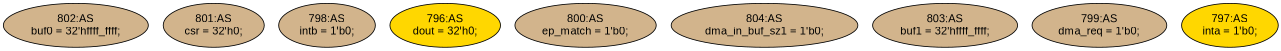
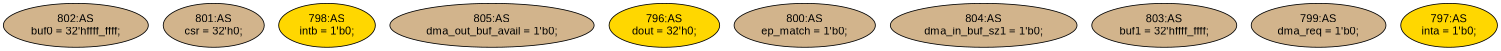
(327, 25) -> (327, 25)
none -> (492, 25)
